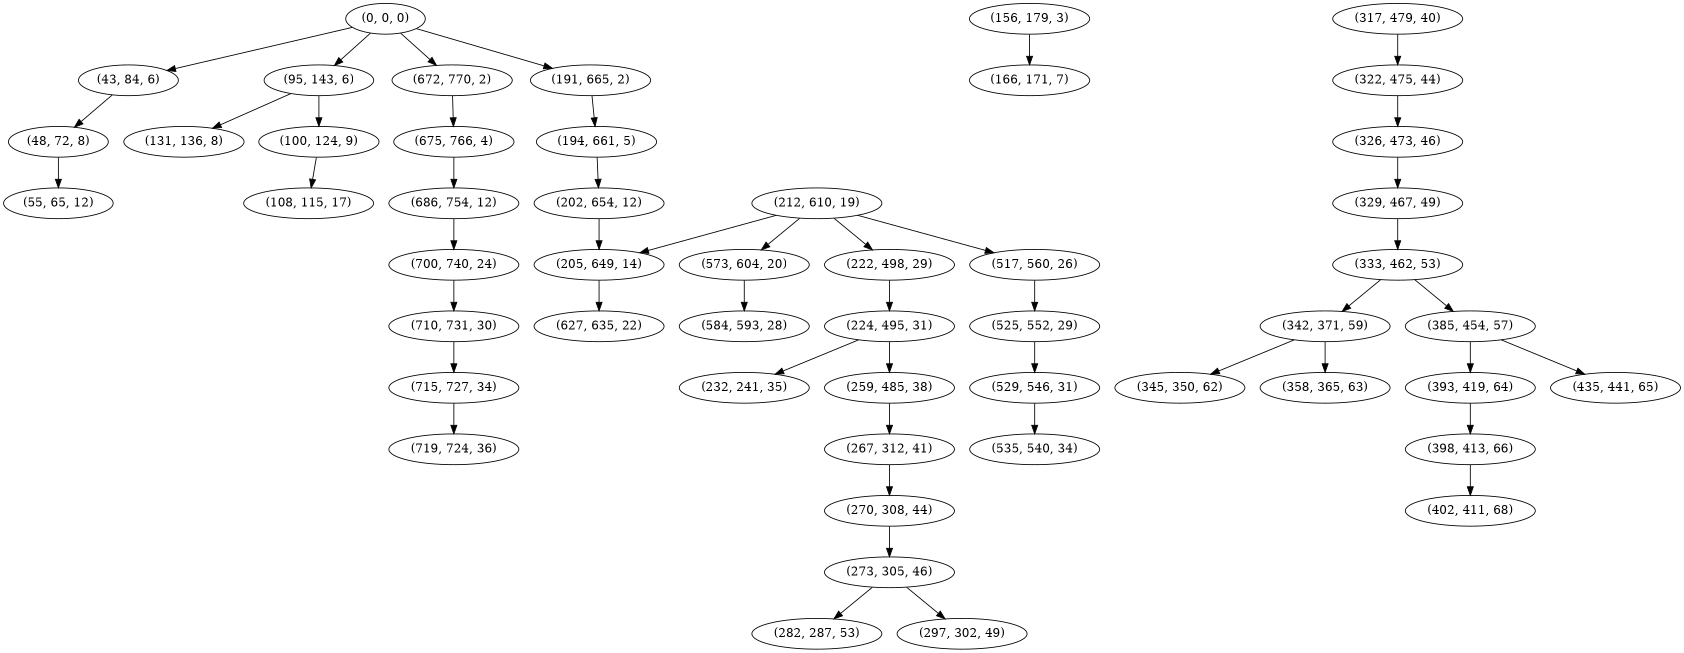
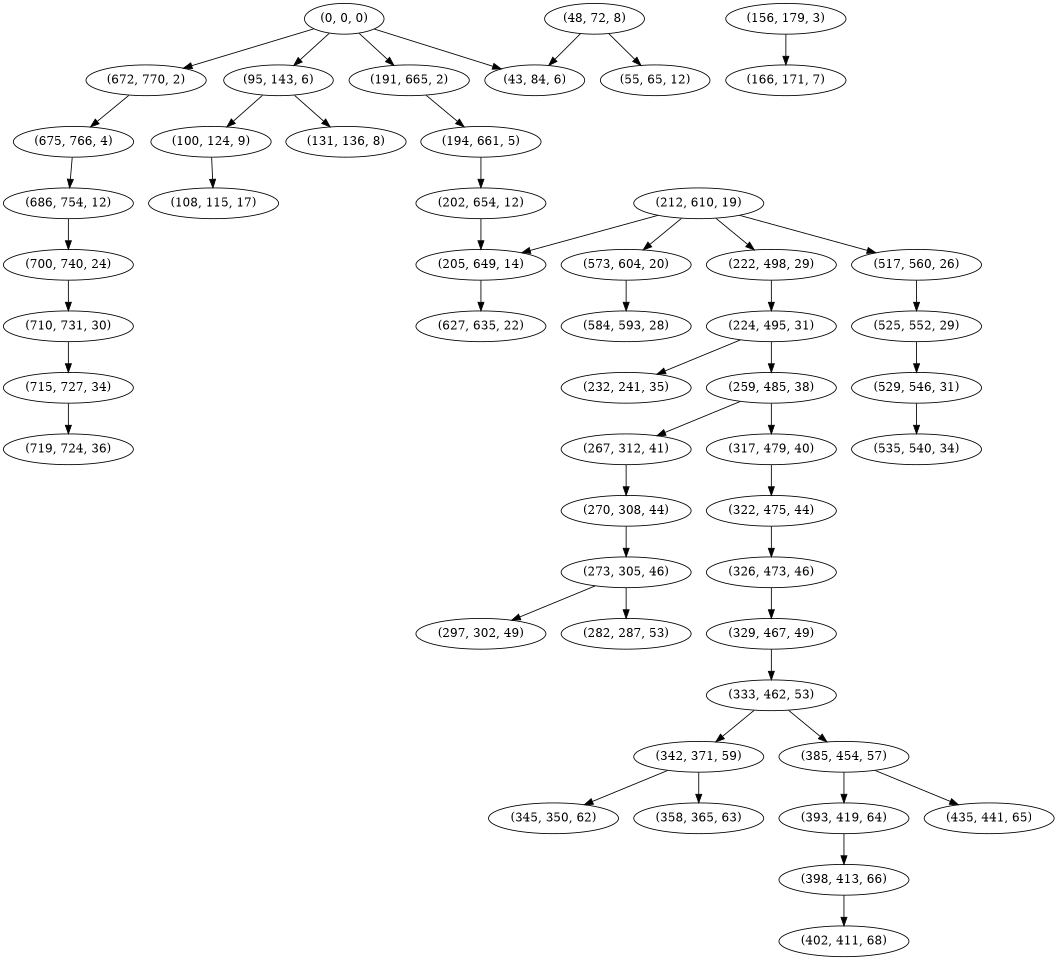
(97, 108) -> (568, 47)
none -> (771, 414)
